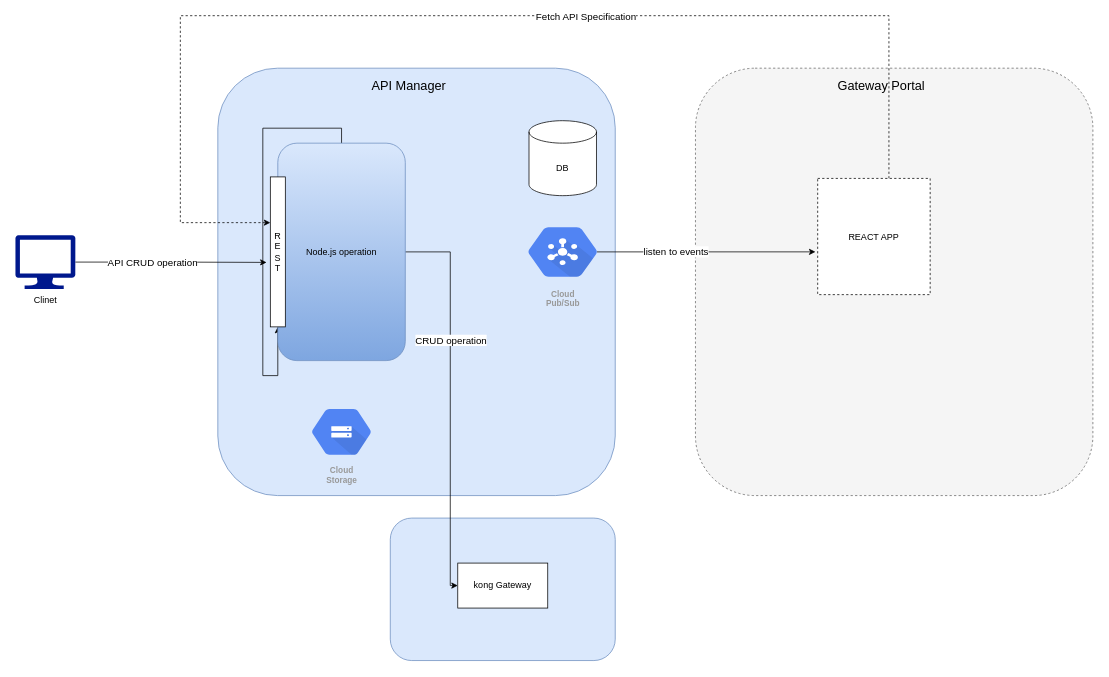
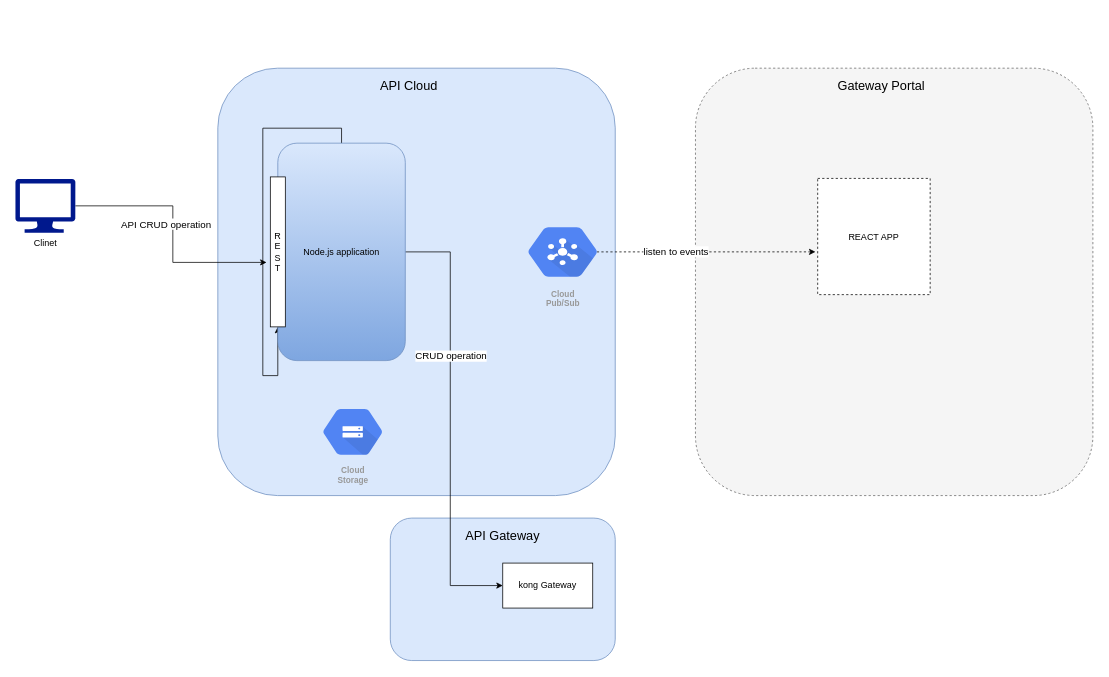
(390, 15) -> none
(409, 87) -> (409, 87)
(563, 158) -> none
(342, 252) -> (342, 252)
(760, 252) -> (760, 252)
(45, 262) -> (45, 206)
(342, 432) -> (353, 432)
none -> (503, 537)
(503, 585) -> (548, 585)
